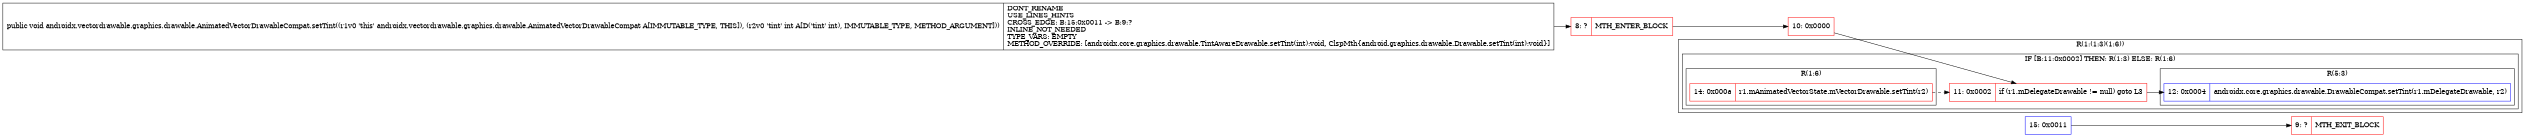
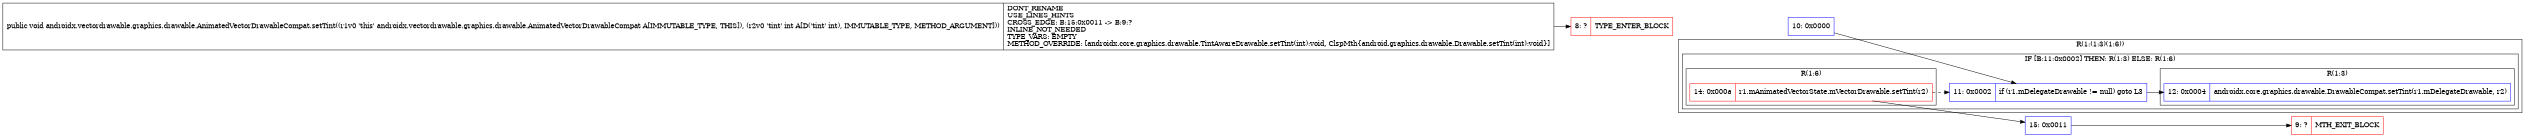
(1632, 26) -> (1632, 26)
(1728, 27) -> none
(1811, 27) -> (1811, 27)
(2337, 74) -> (2337, 74)
(2048, 92) -> (2048, 92)
none -> (1980, 116)
